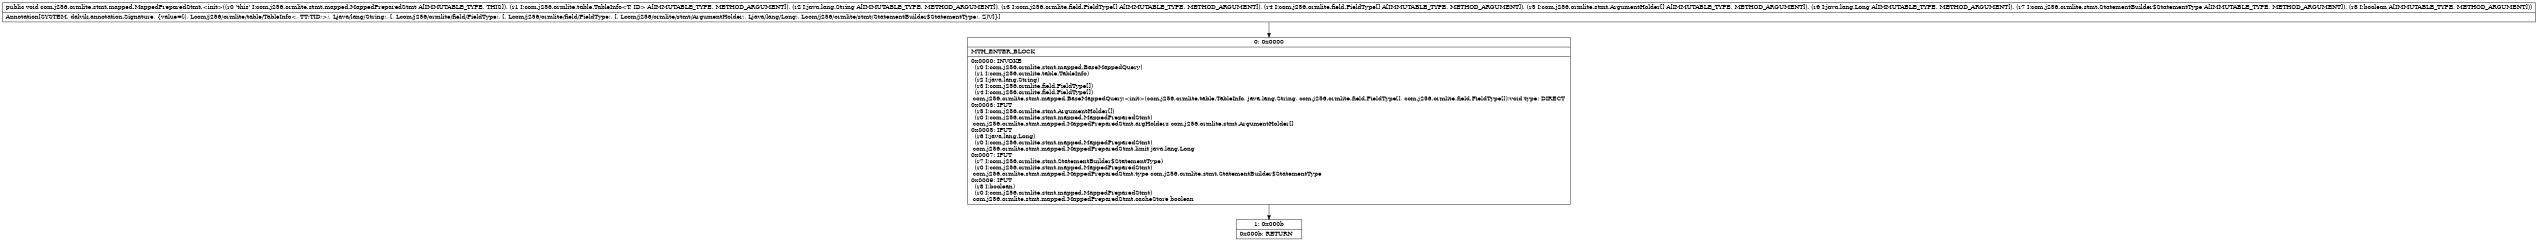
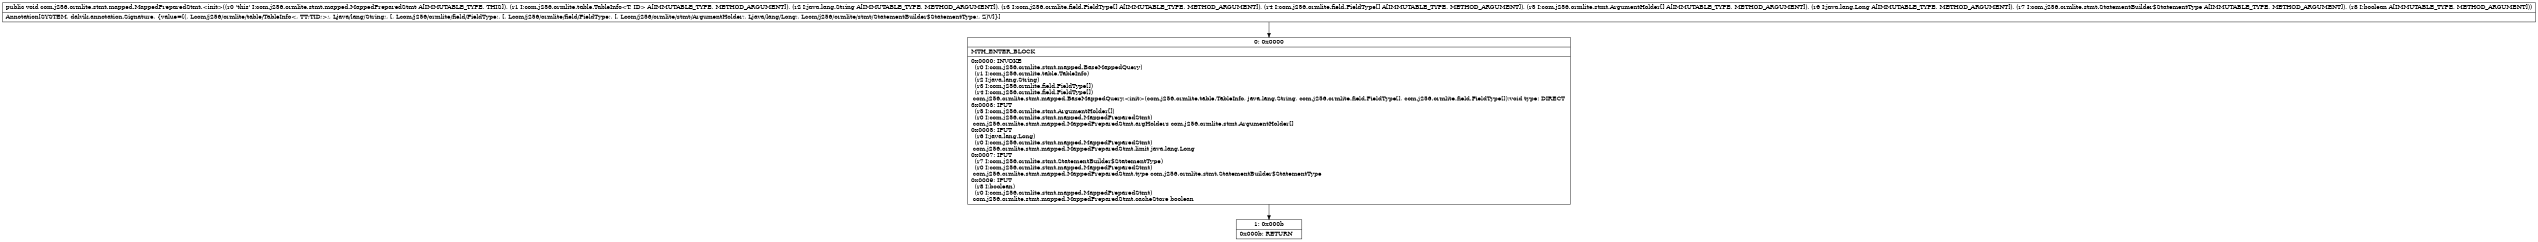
(993, 105) -> (993, 105)
